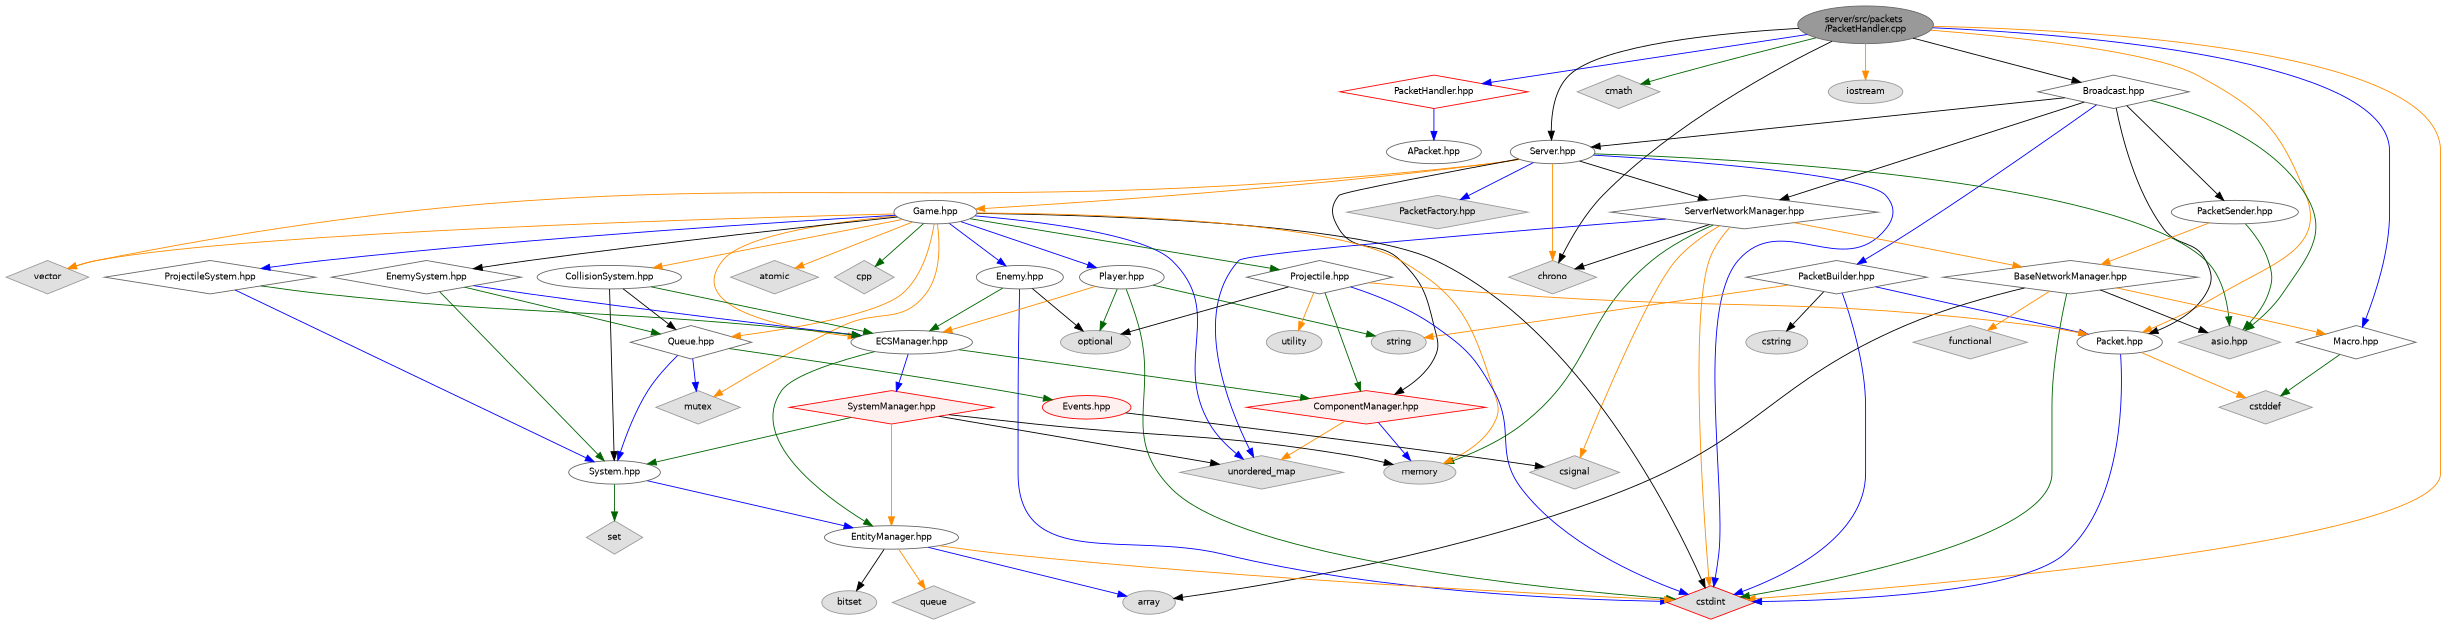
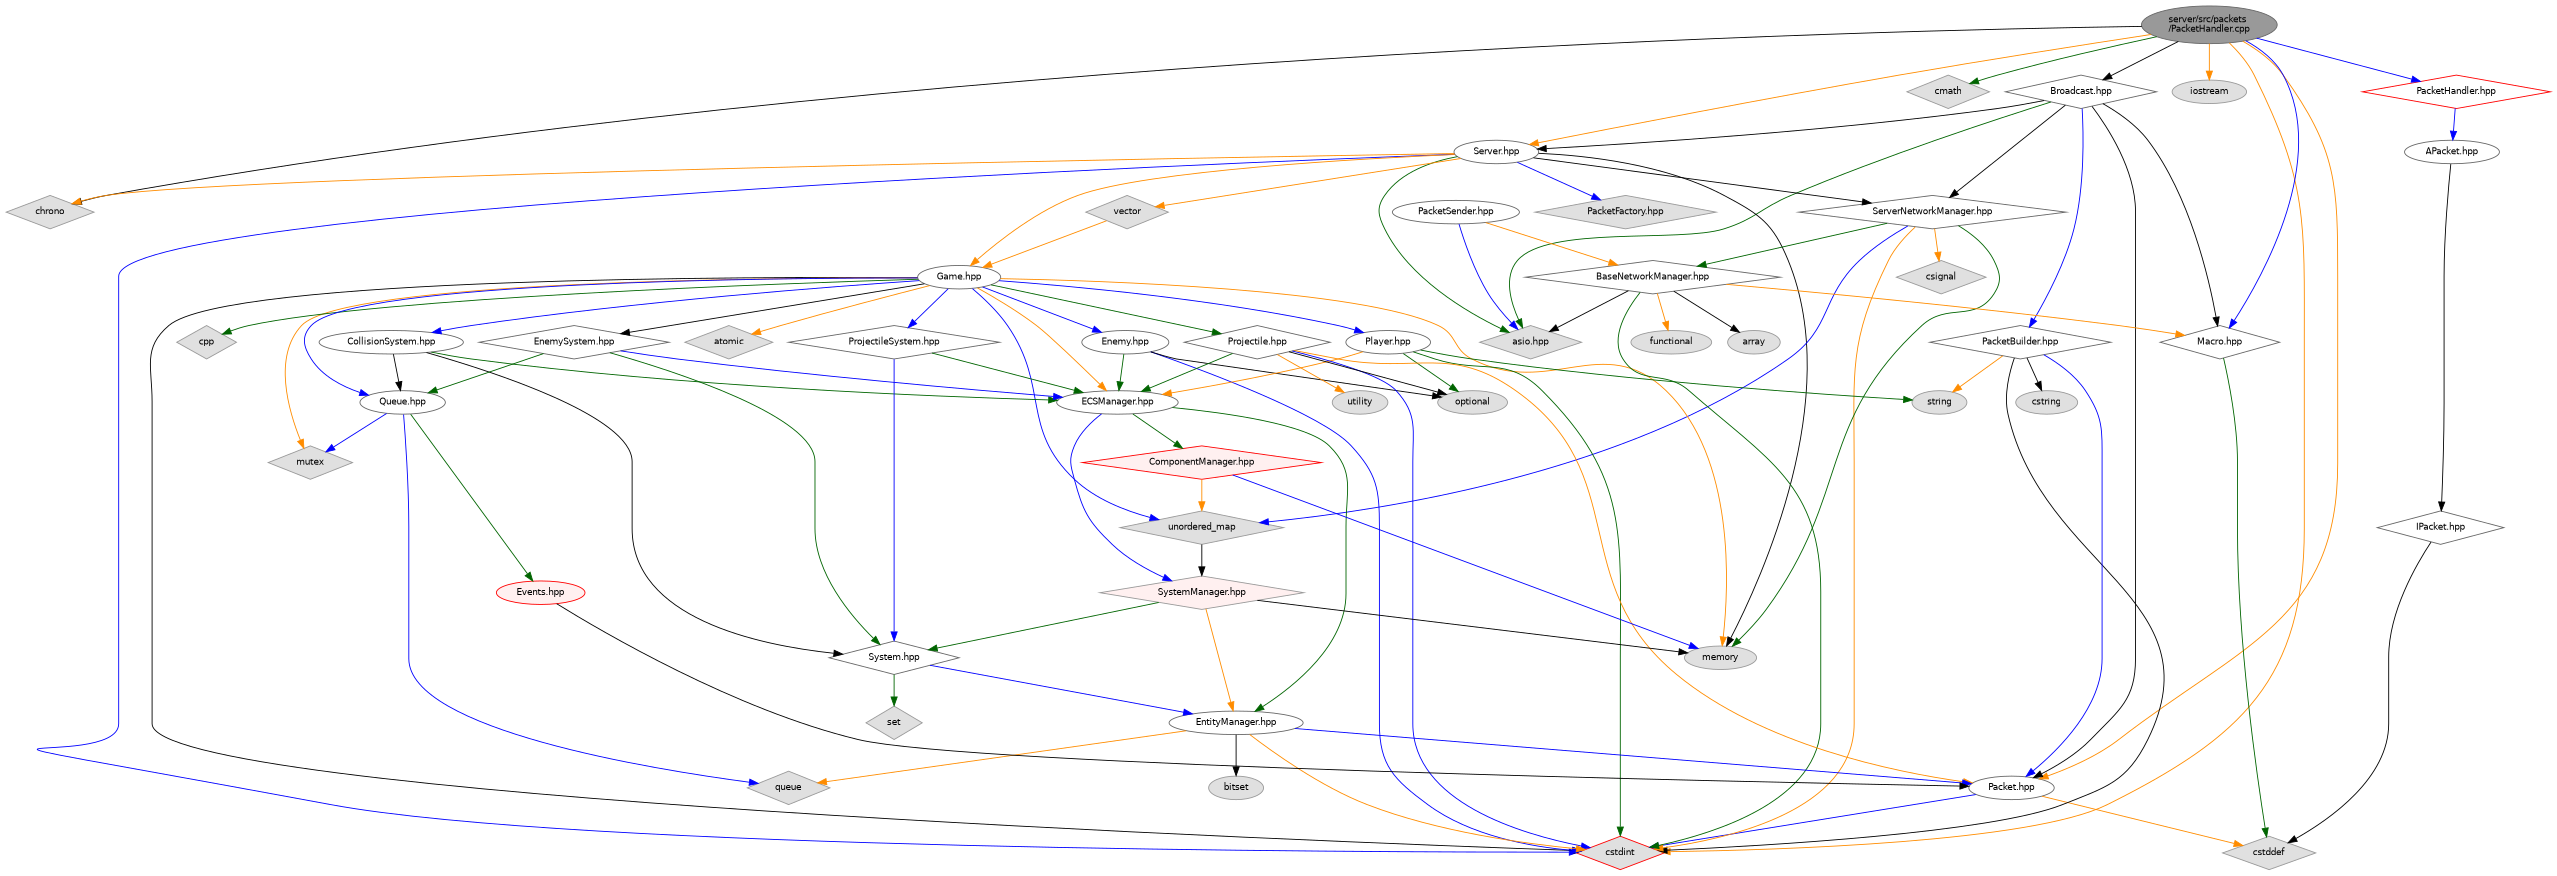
(1651, 45) -> (1844, 85)
(2172, 150) -> (2181, 198)
(484, 228) -> (1049, 242)
(1341, 231) -> (1803, 312)
(782, 243) -> (679, 301)
(1903, 244) -> (1797, 244)
(1646, 245) -> none
(2271, 273) -> (1479, 277)
(861, 312) -> (564, 286)
(1341, 338) -> (1189, 372)
(691, 342) -> (403, 402)
(1970, 342) -> (1671, 342)
(643, 400) -> (450, 707)
(891, 407) -> (1202, 593)
(1331, 438) -> (1243, 766)
(1075, 440) -> (1202, 556)
(615, 472) -> (894, 658)
(1866, 472) -> (2126, 771)
none -> (2441, 528)
(1023, 571) -> (1629, 756)
